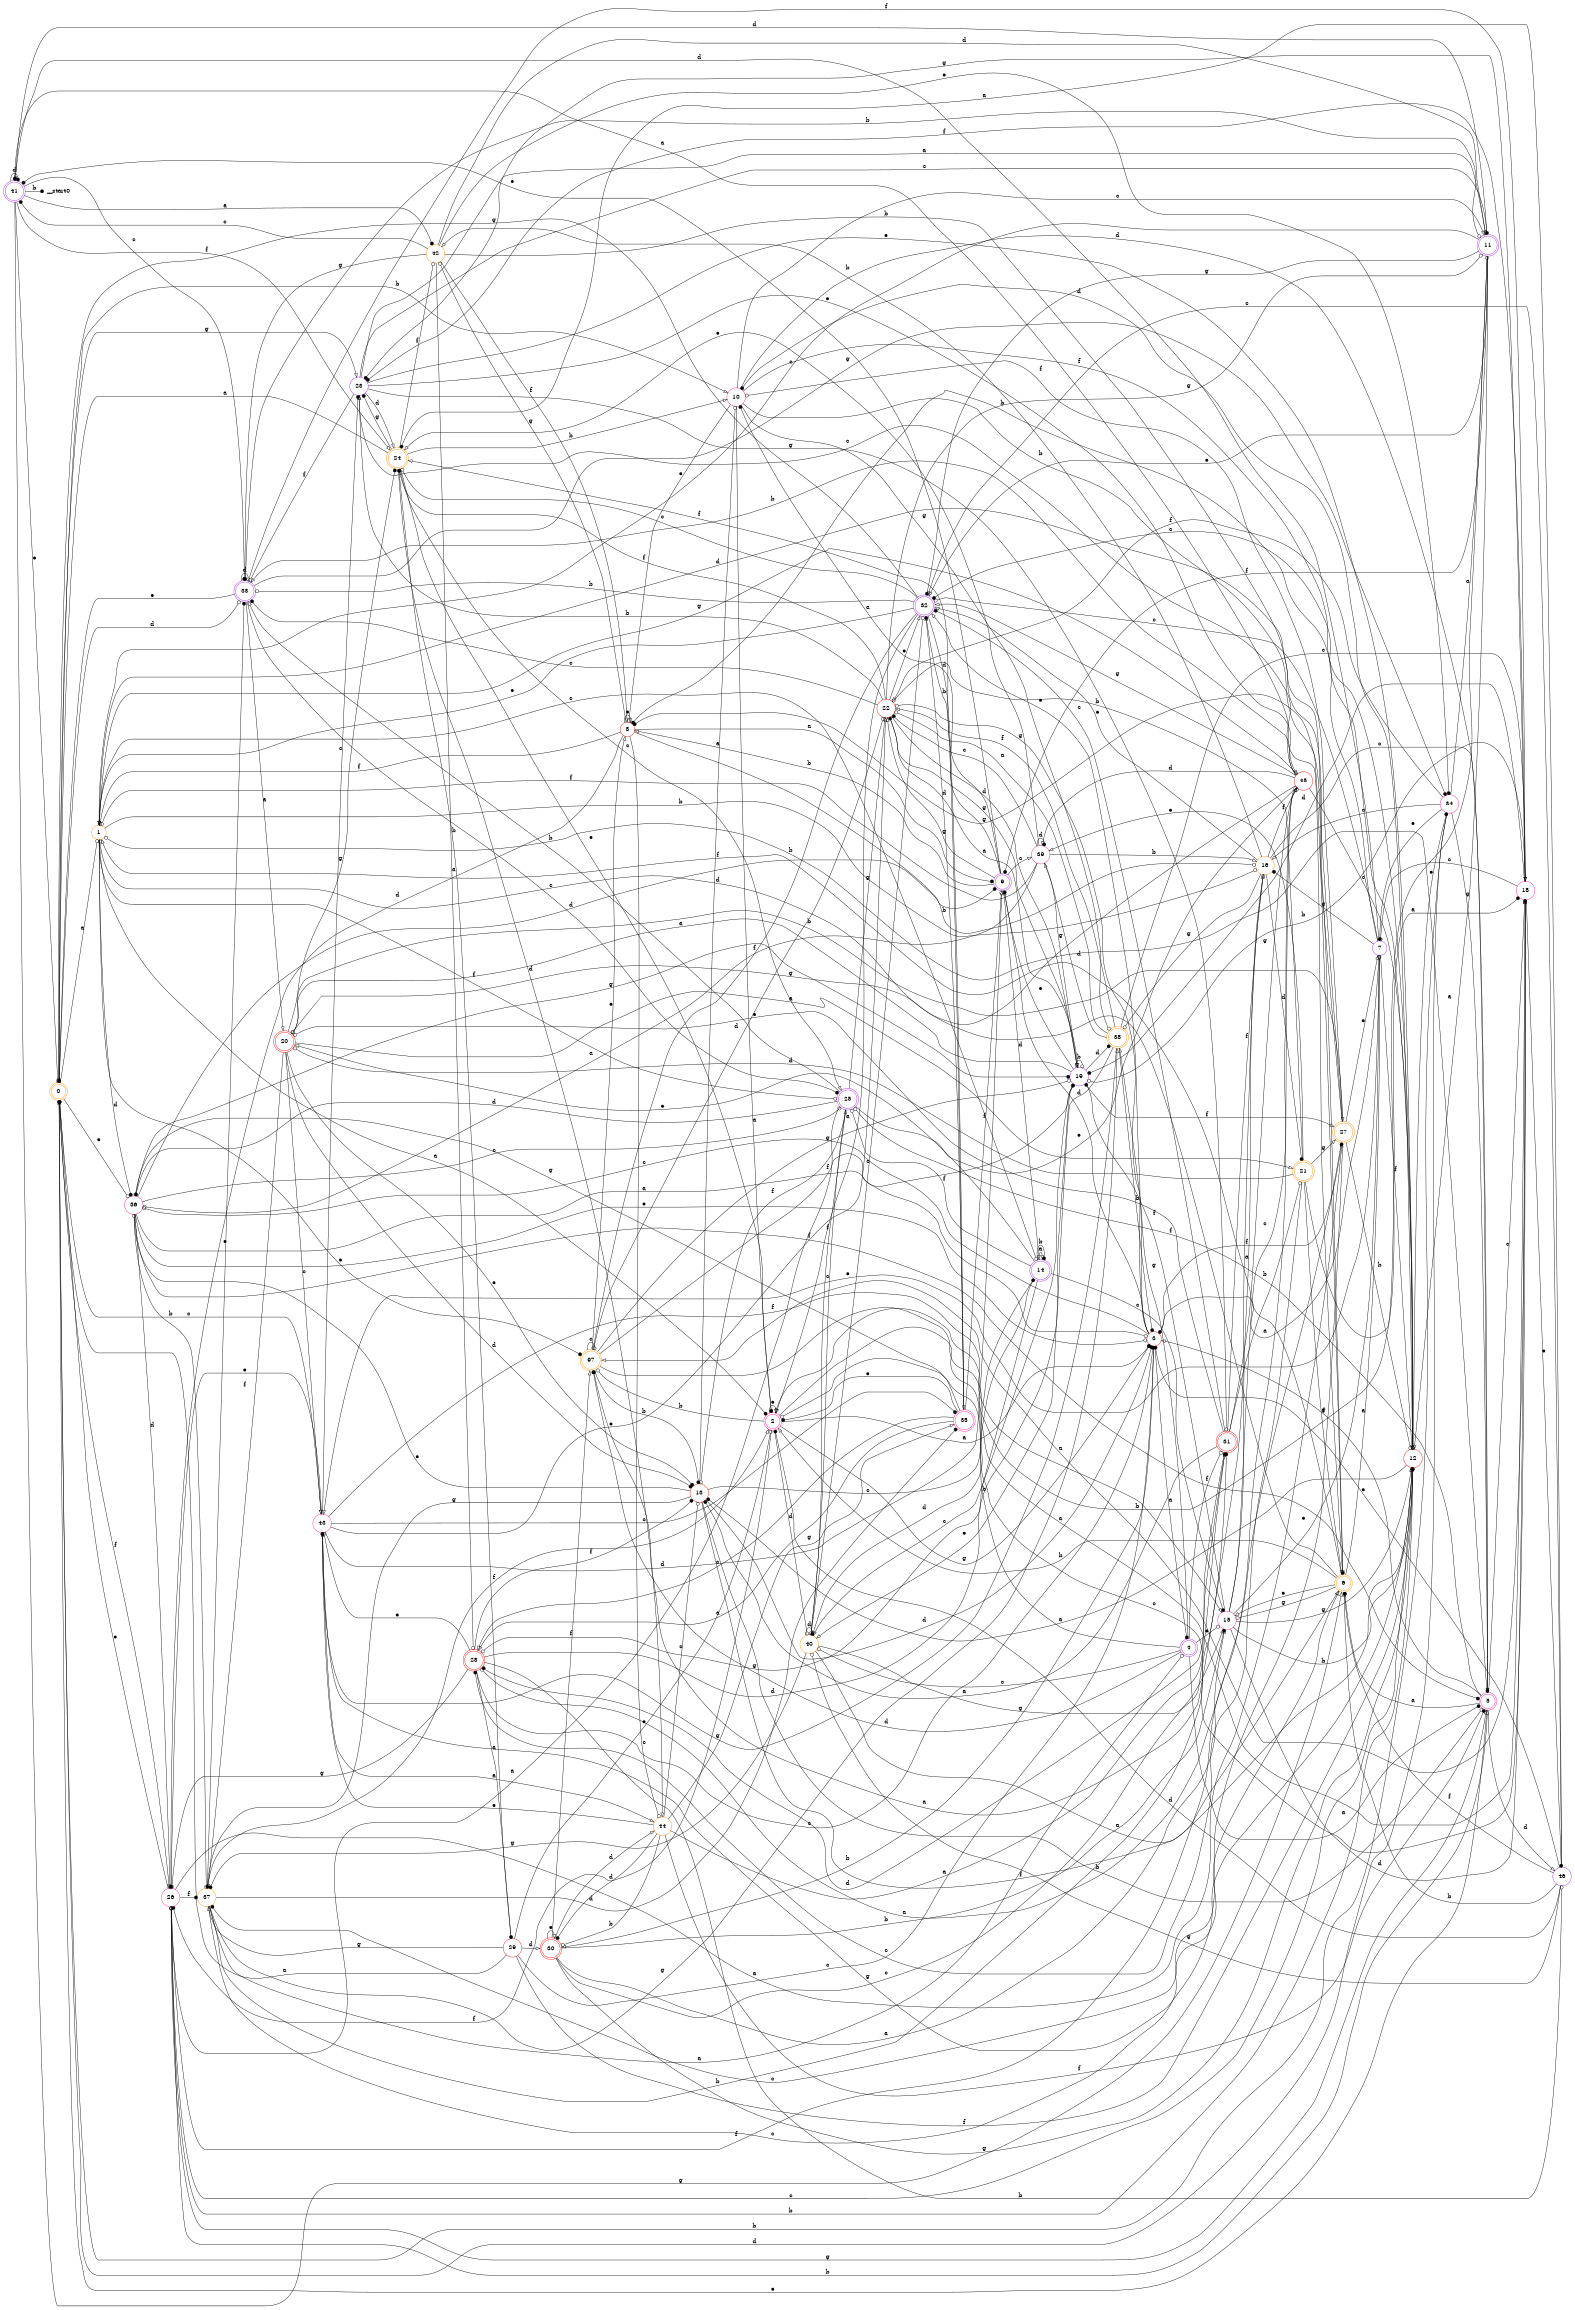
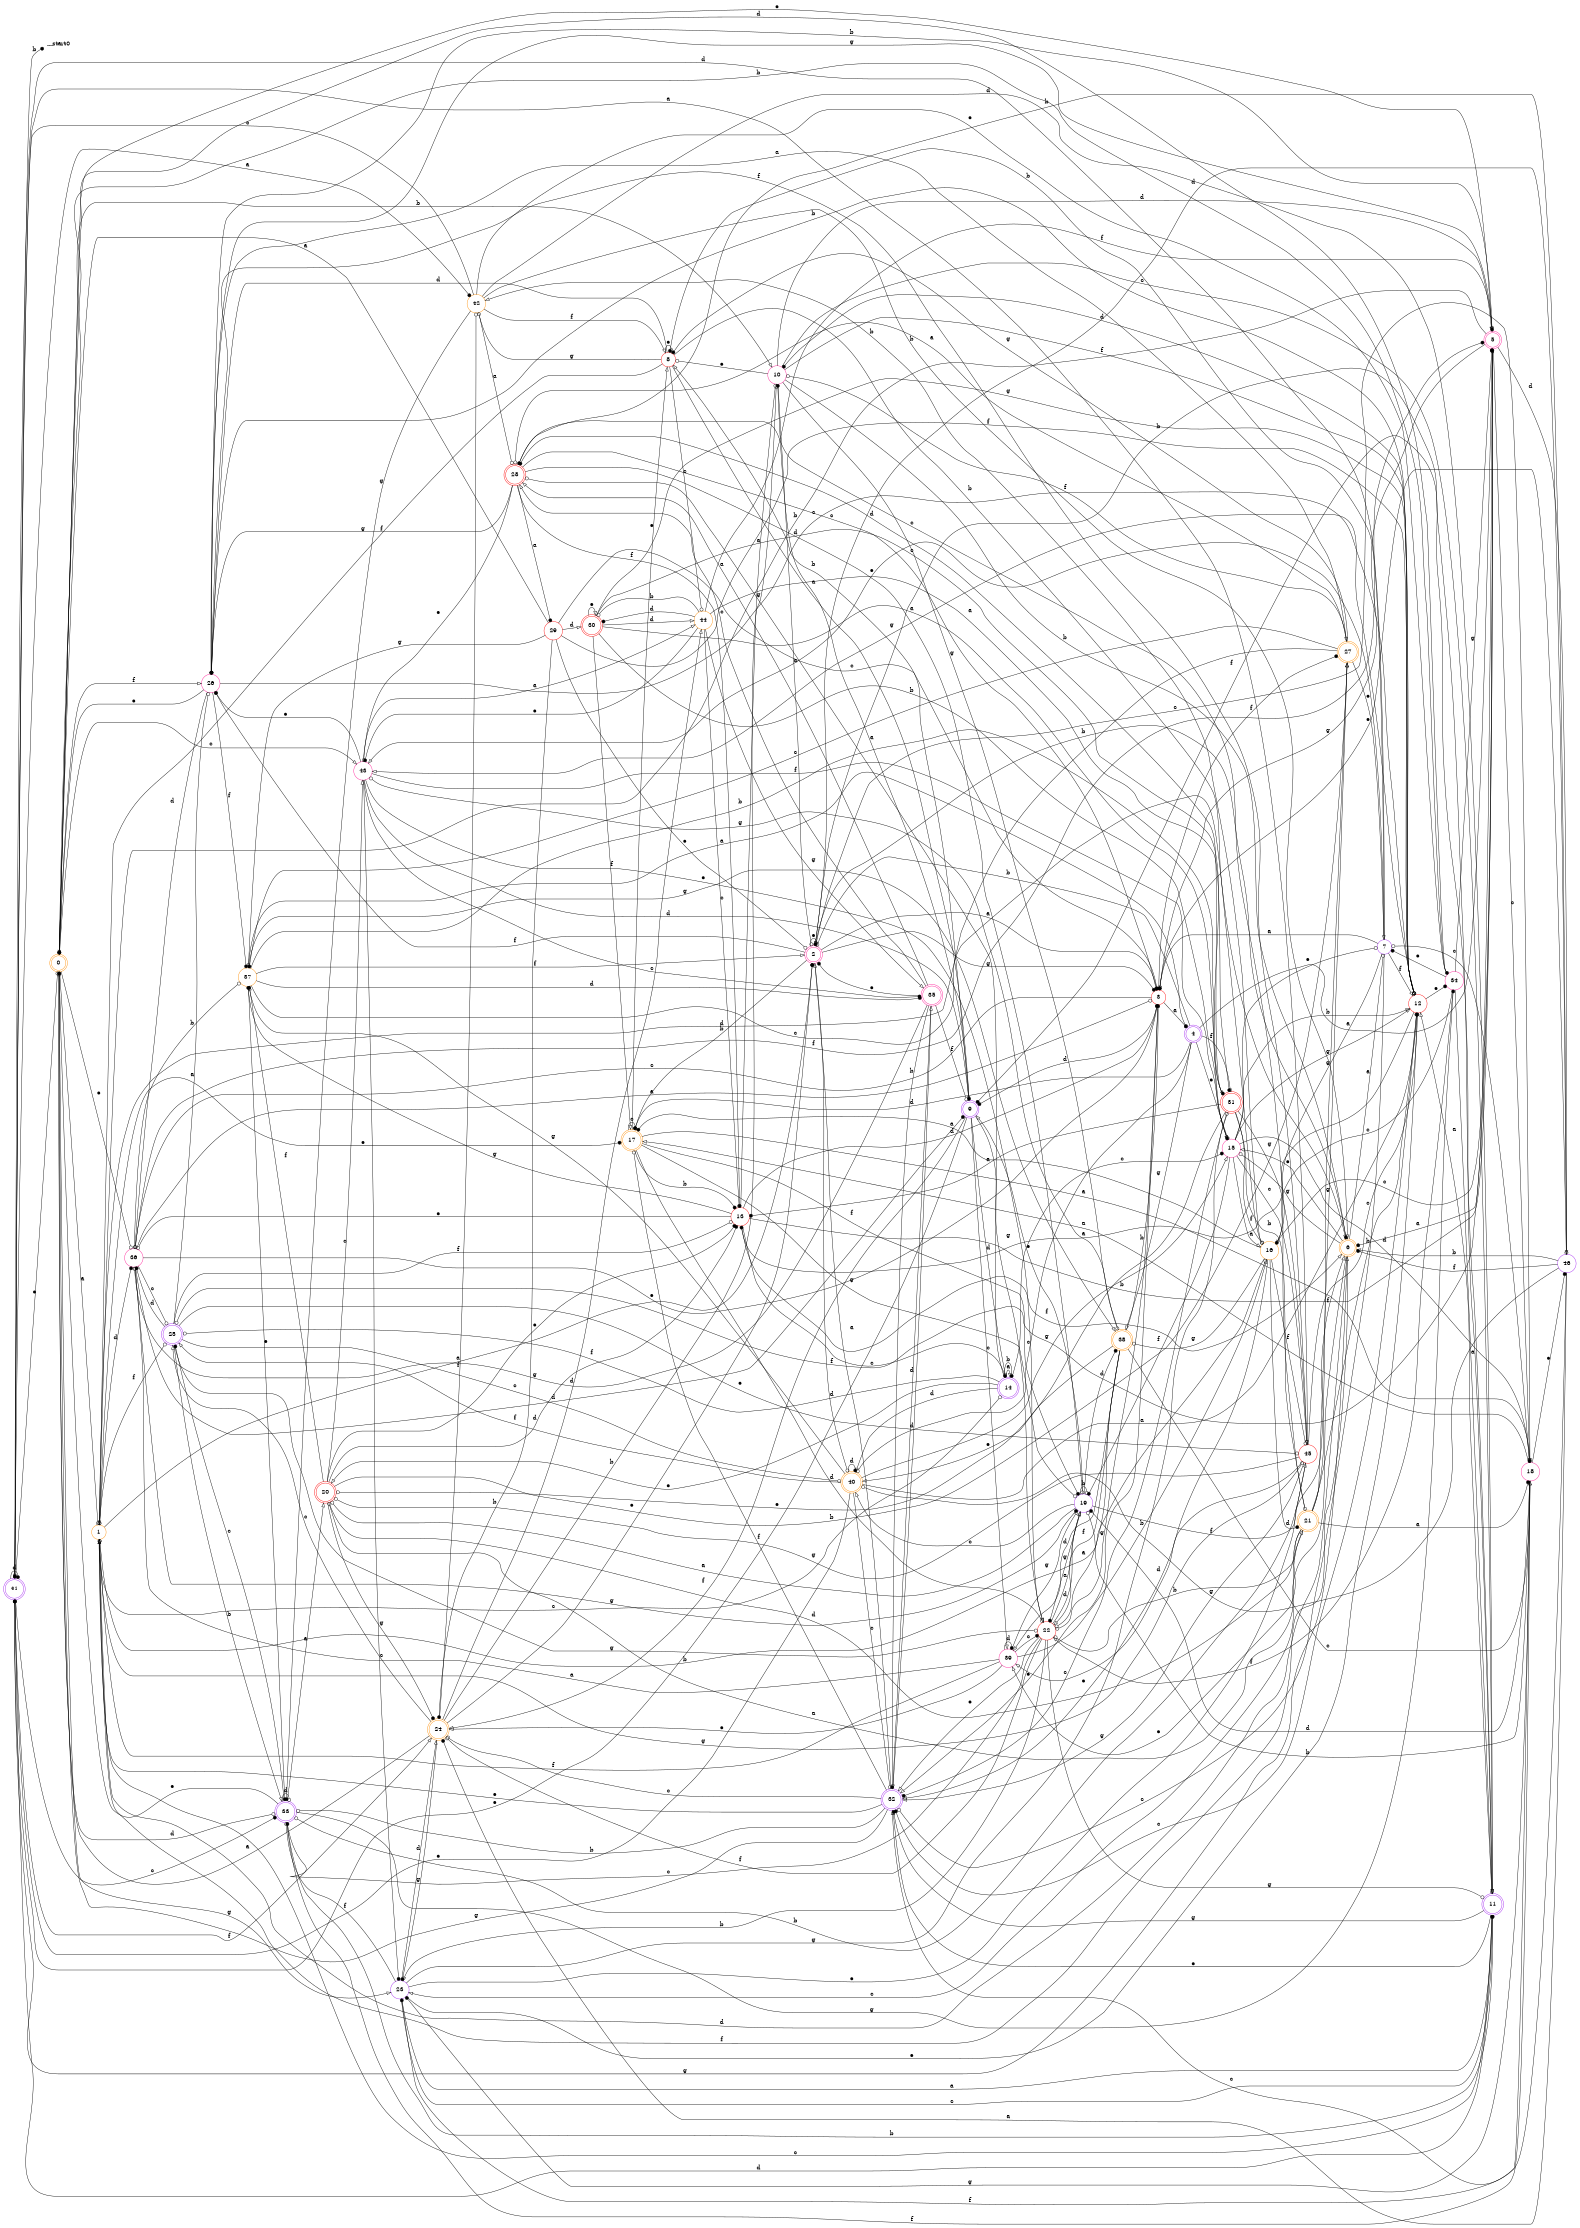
(834, 480) -> (915, 1950)
(1378, 1294) -> (1366, 1262)
(591, 1360) -> (632, 1140)
(157, 1549) -> (162, 967)
(809, 1644) -> (852, 1482)
(982, 1763) -> none
none -> (374, 1894)
